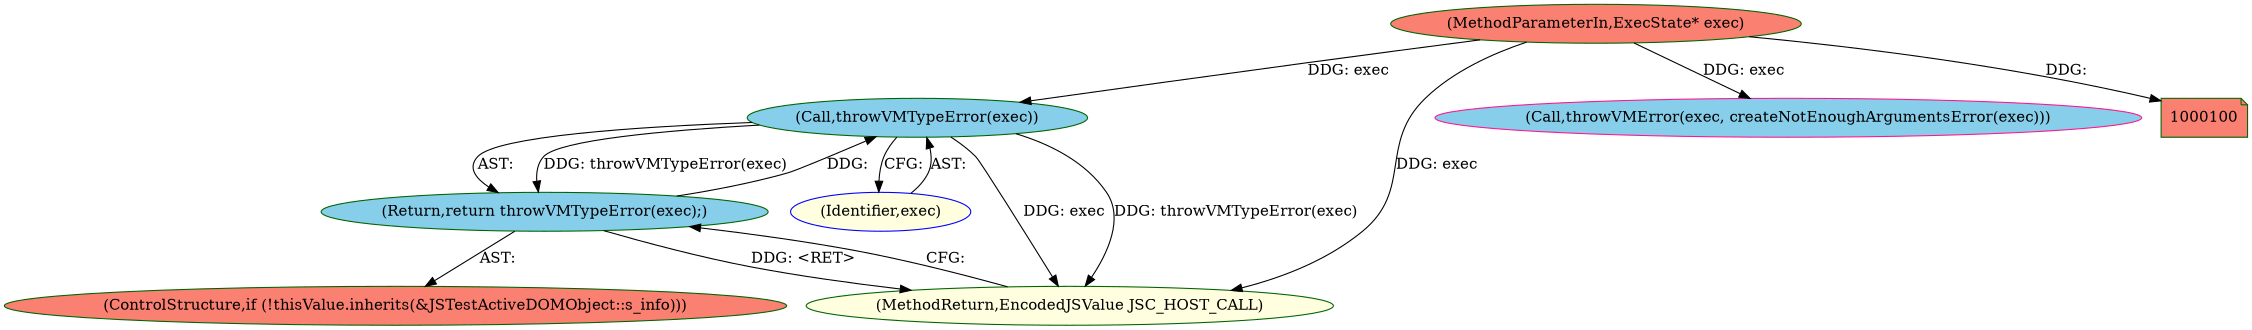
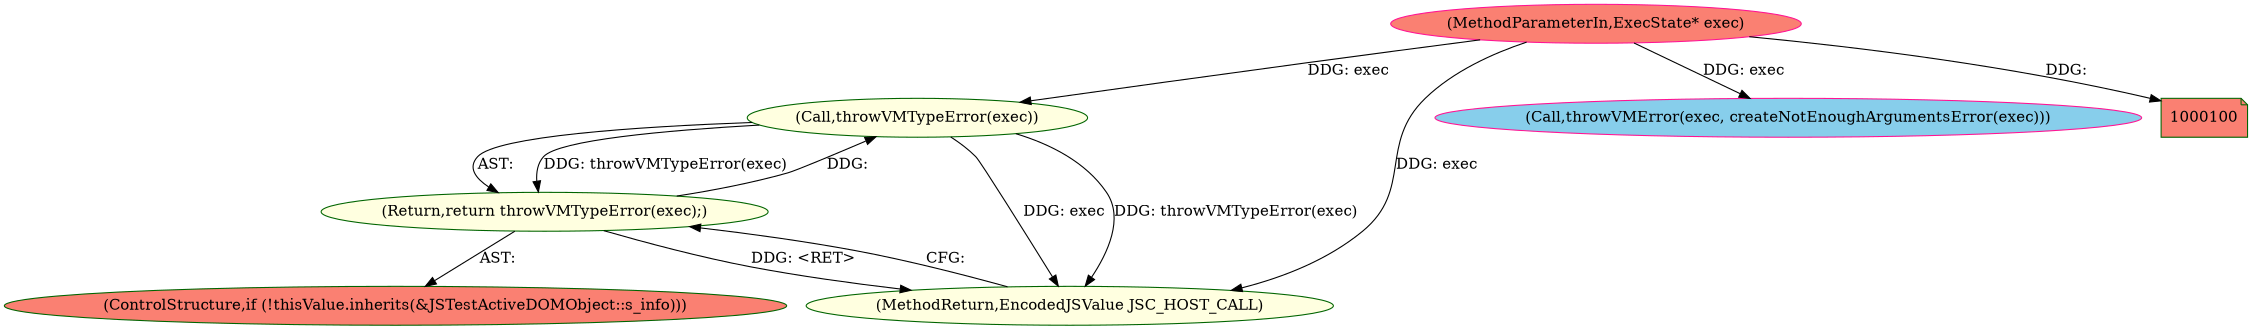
(1596, 24) -> (1596, 24)
(917, 118) -> (917, 118)
(545, 212) -> (545, 212)
(881, 212) -> none
